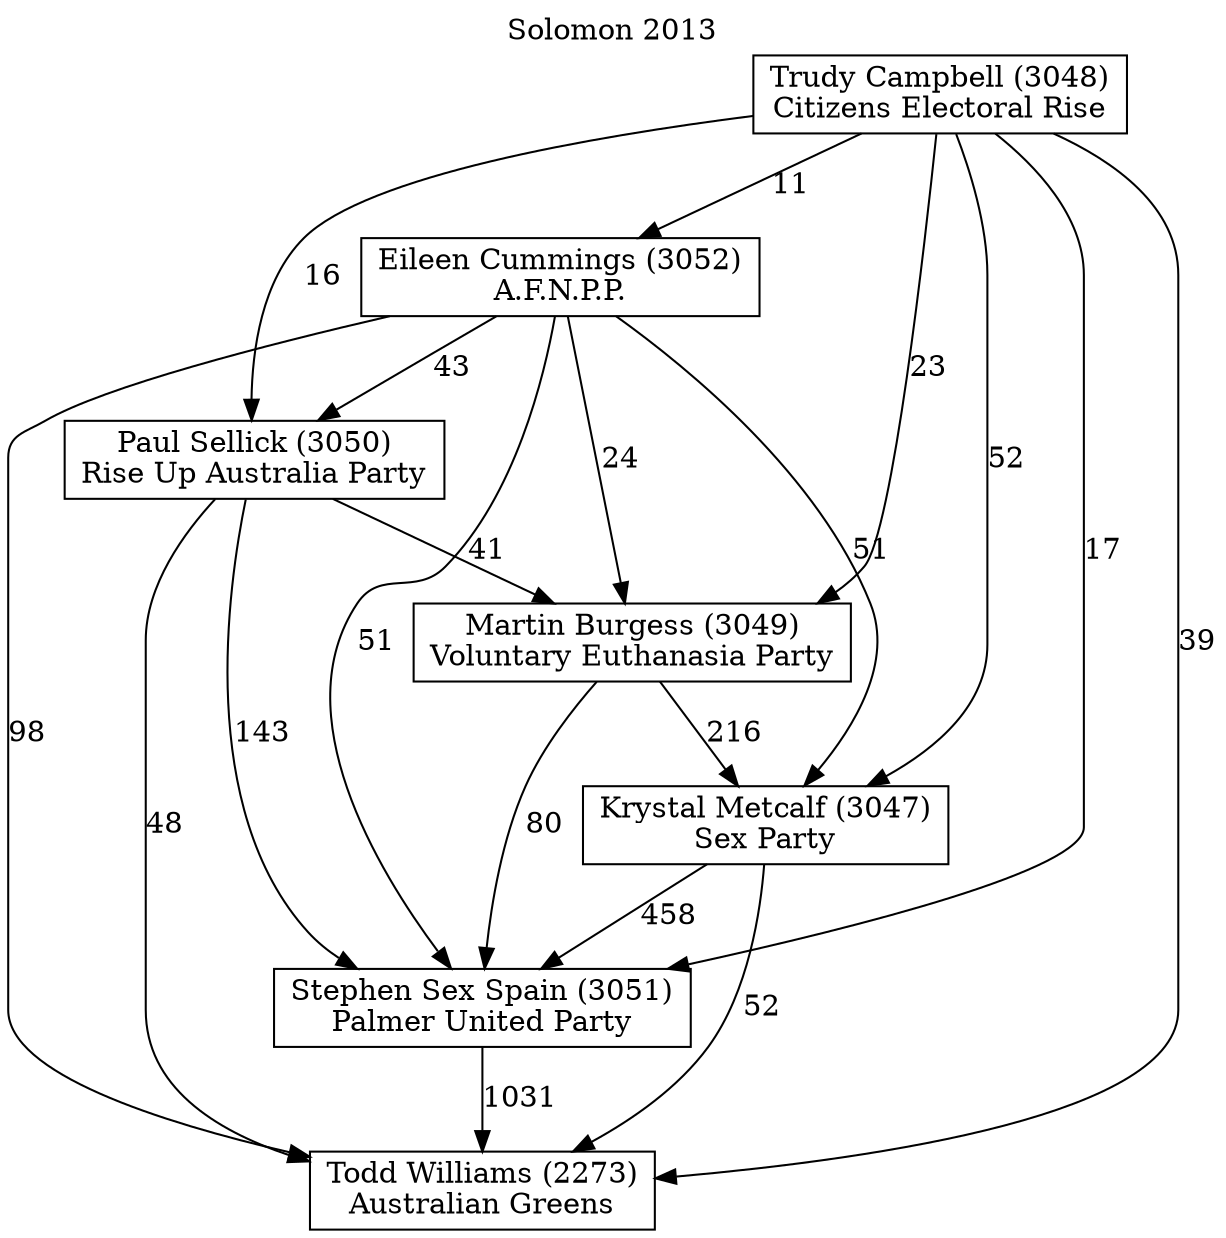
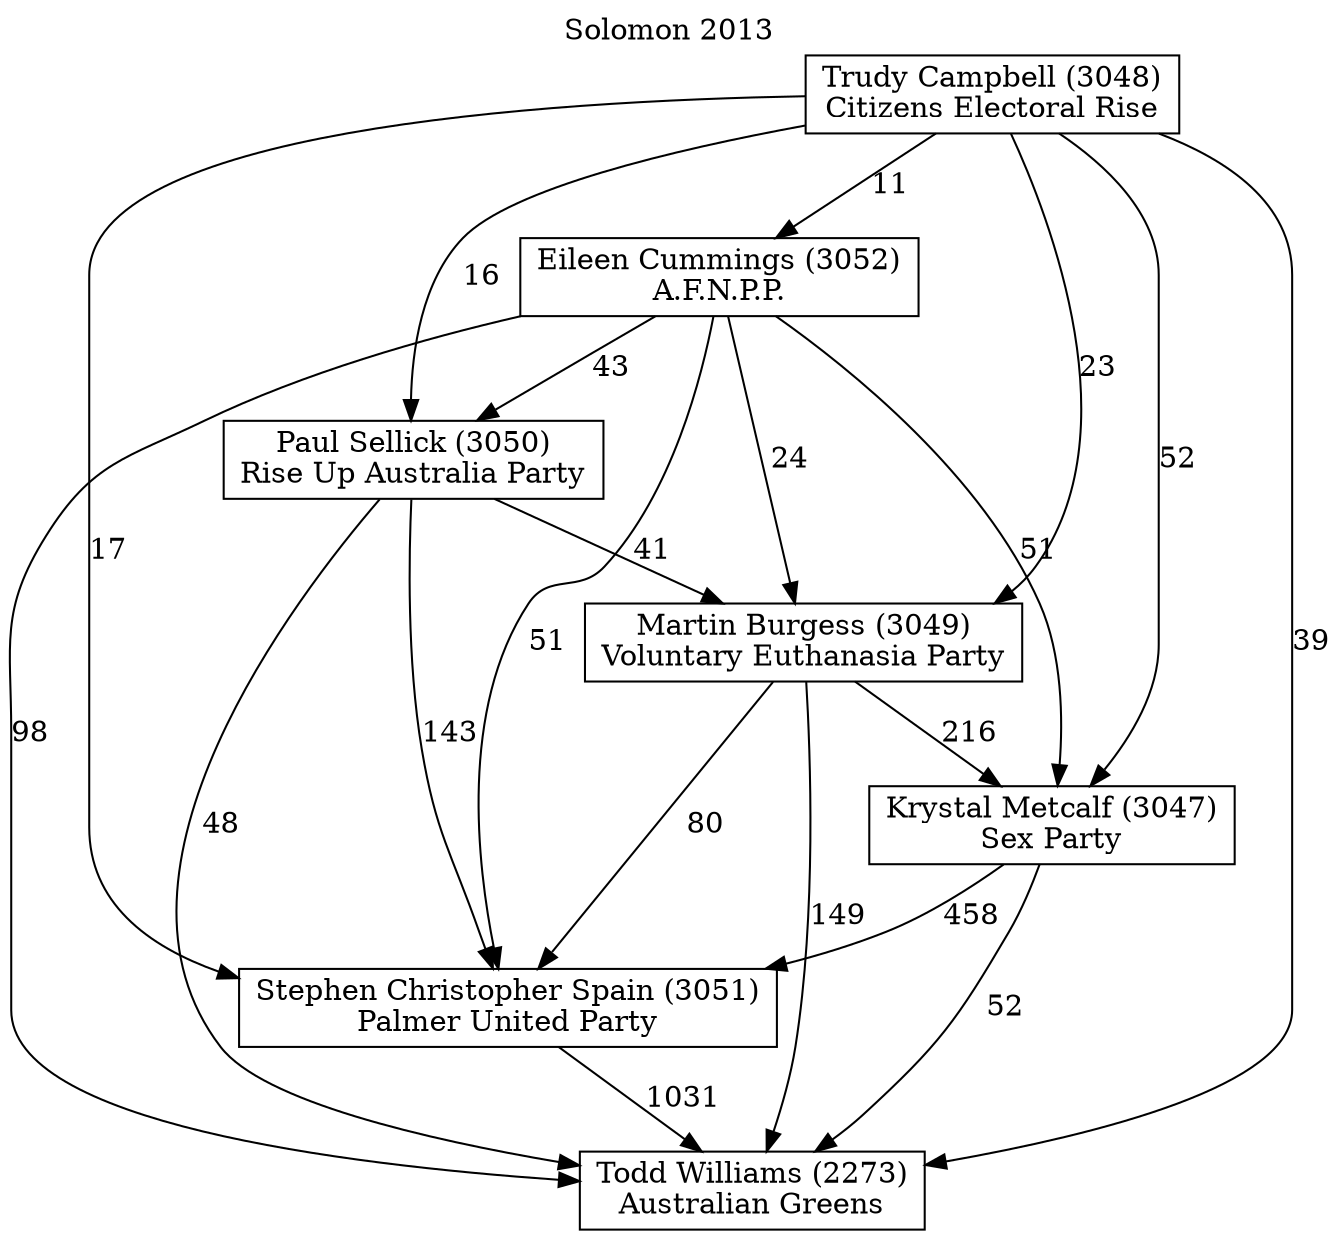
none -> (808, 908)
(482, 1008) -> (508, 1008)
